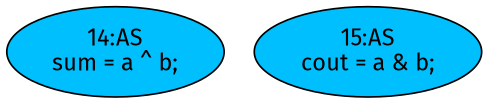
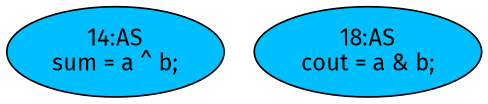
(368, 52) -> (368, 52)
